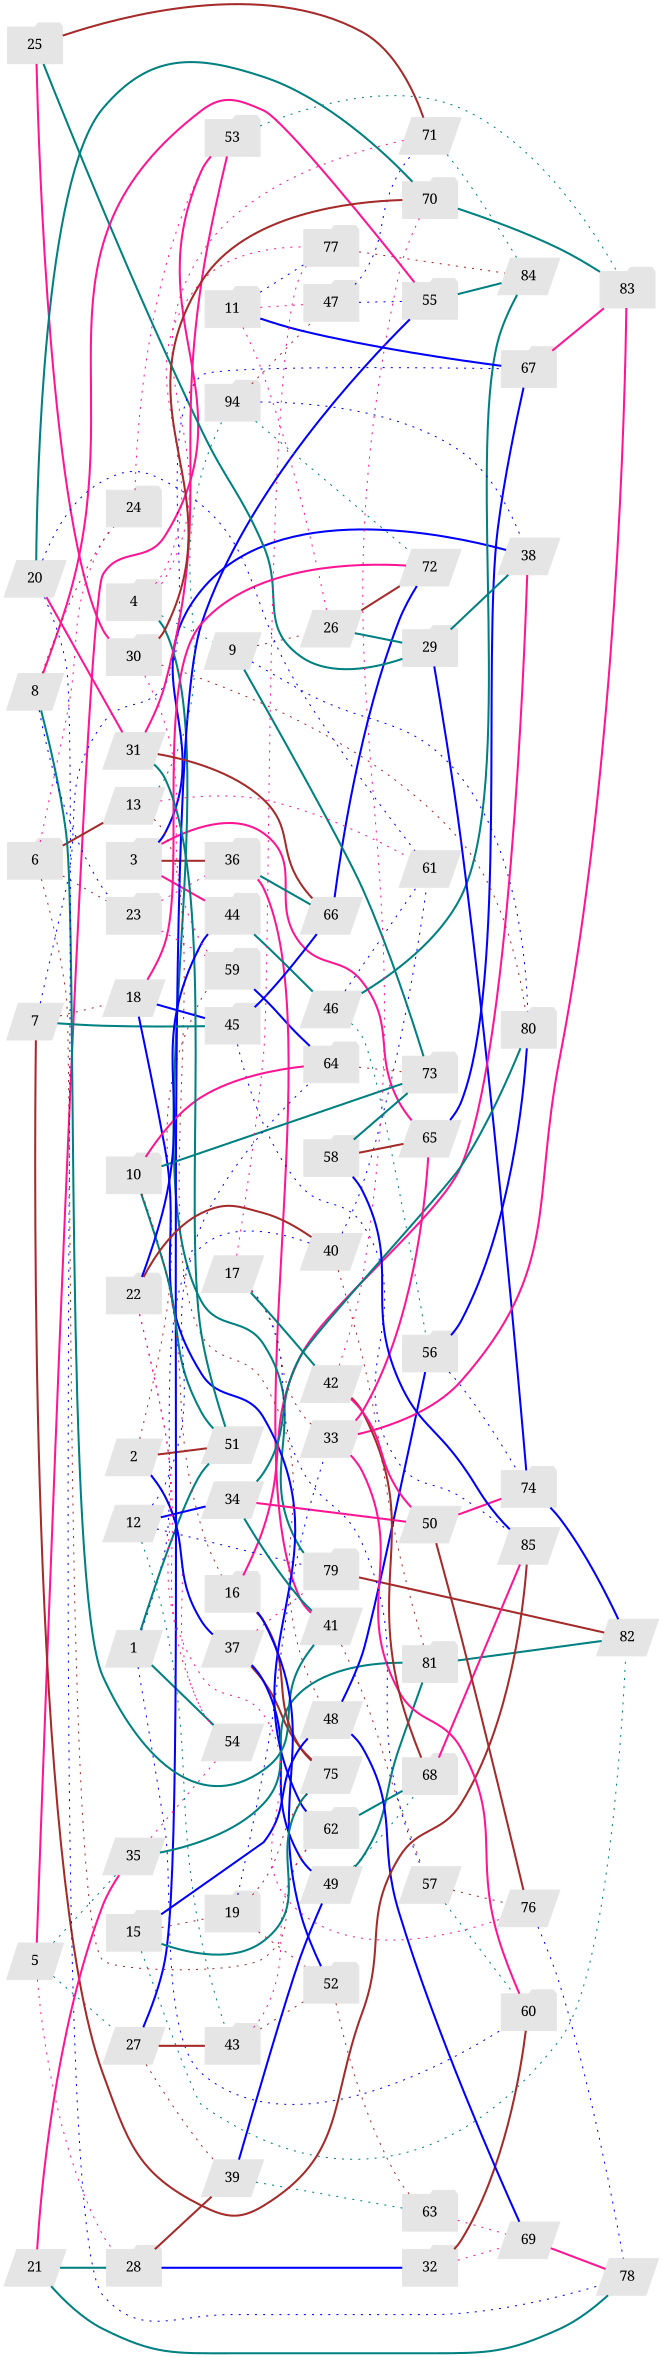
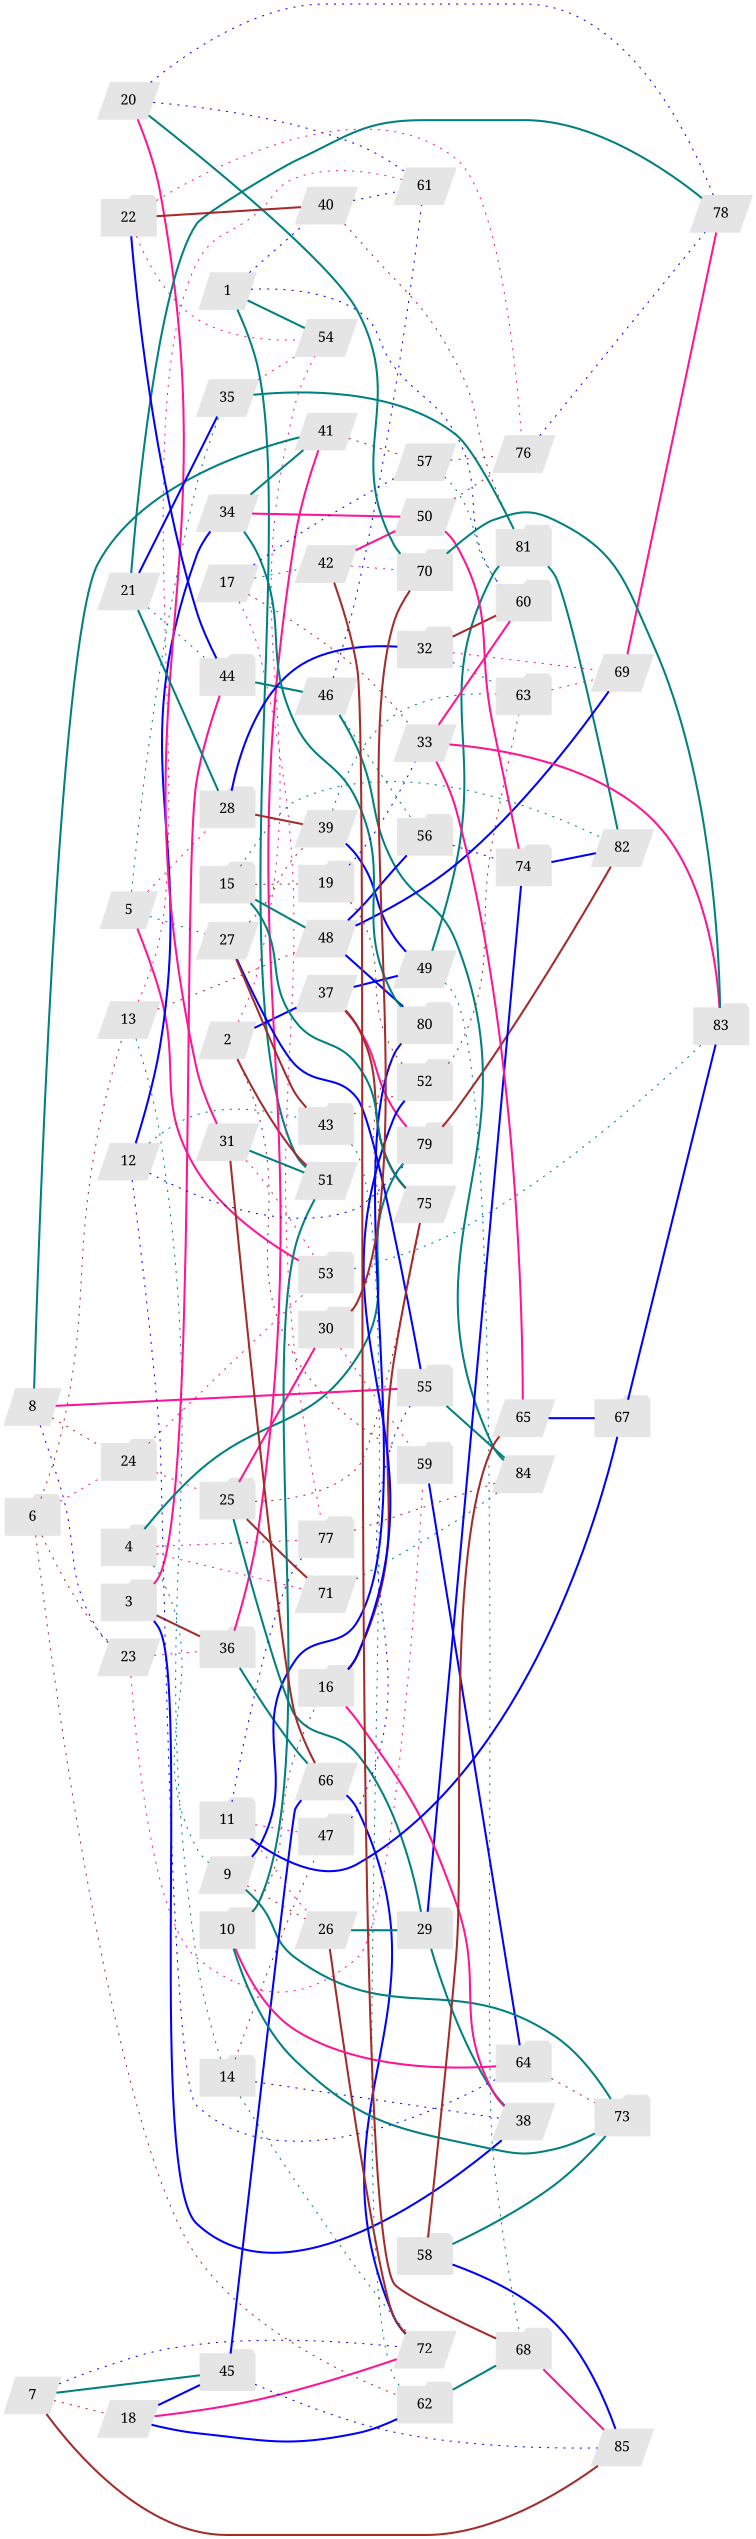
(383, 219) -> none
(578, 329) -> (672, 1222)
(233, 403) -> (228, 2078)
(191, 431) -> (295, 1226)
none -> (181, 637)
none -> (474, 673)
(126, 707) -> (218, 2343)
(463, 779) -> (372, 1580)
(90, 830) -> (82, 1269)
(134, 916) -> (129, 1657)
(299, 941) -> none
(507, 1189) -> (369, 976)
(285, 1331) -> (278, 573)
none -> (168, 1477)
(278, 1613) -> (376, 1069)
(481, 1716) -> (478, 483)
(280, 1844) -> (357, 1469)
(259, 1845) -> (280, 914)
(280, 1957) -> (376, 1734)
(61, 2058) -> (190, 471)
